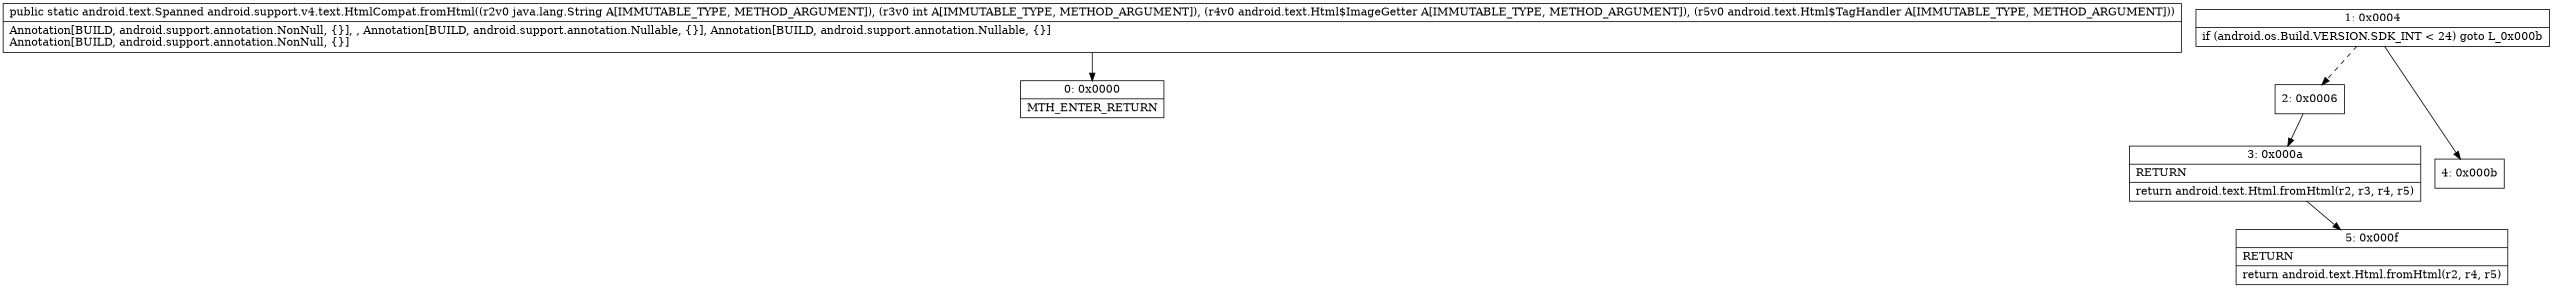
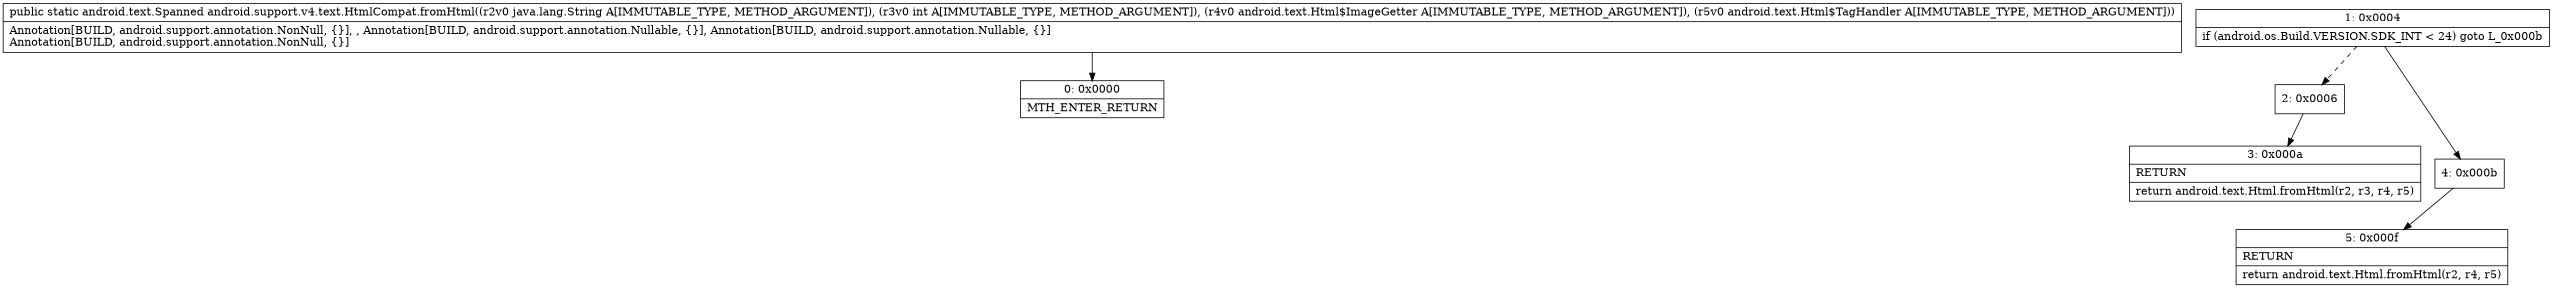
(2320, 213) -> (2432, 206)
